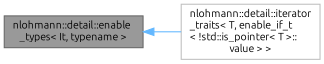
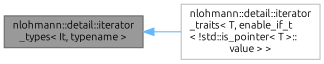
(74, 32) -> (74, 32)
